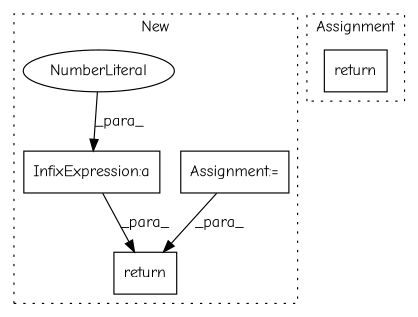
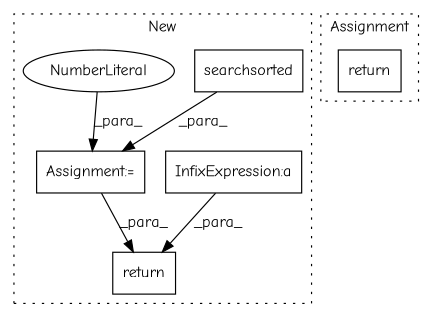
none -> (249, 71)
(96, 116) -> (95, 116)
